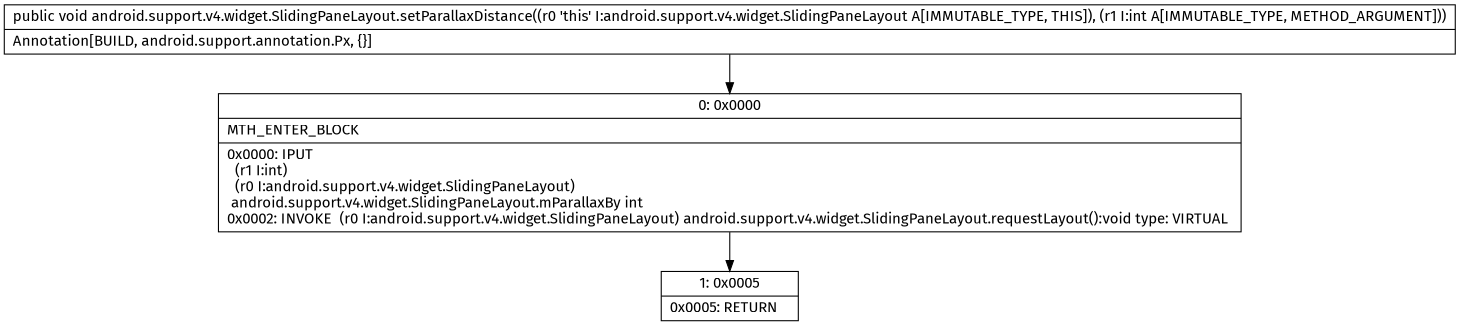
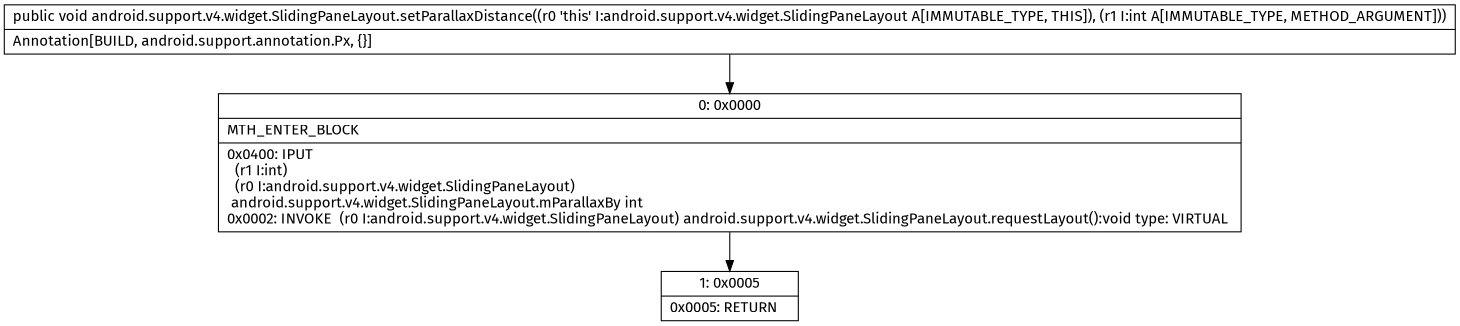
(274, 155) -> (274, 155)
